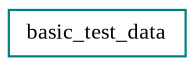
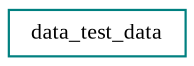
(97, 33) -> (97, 33)
